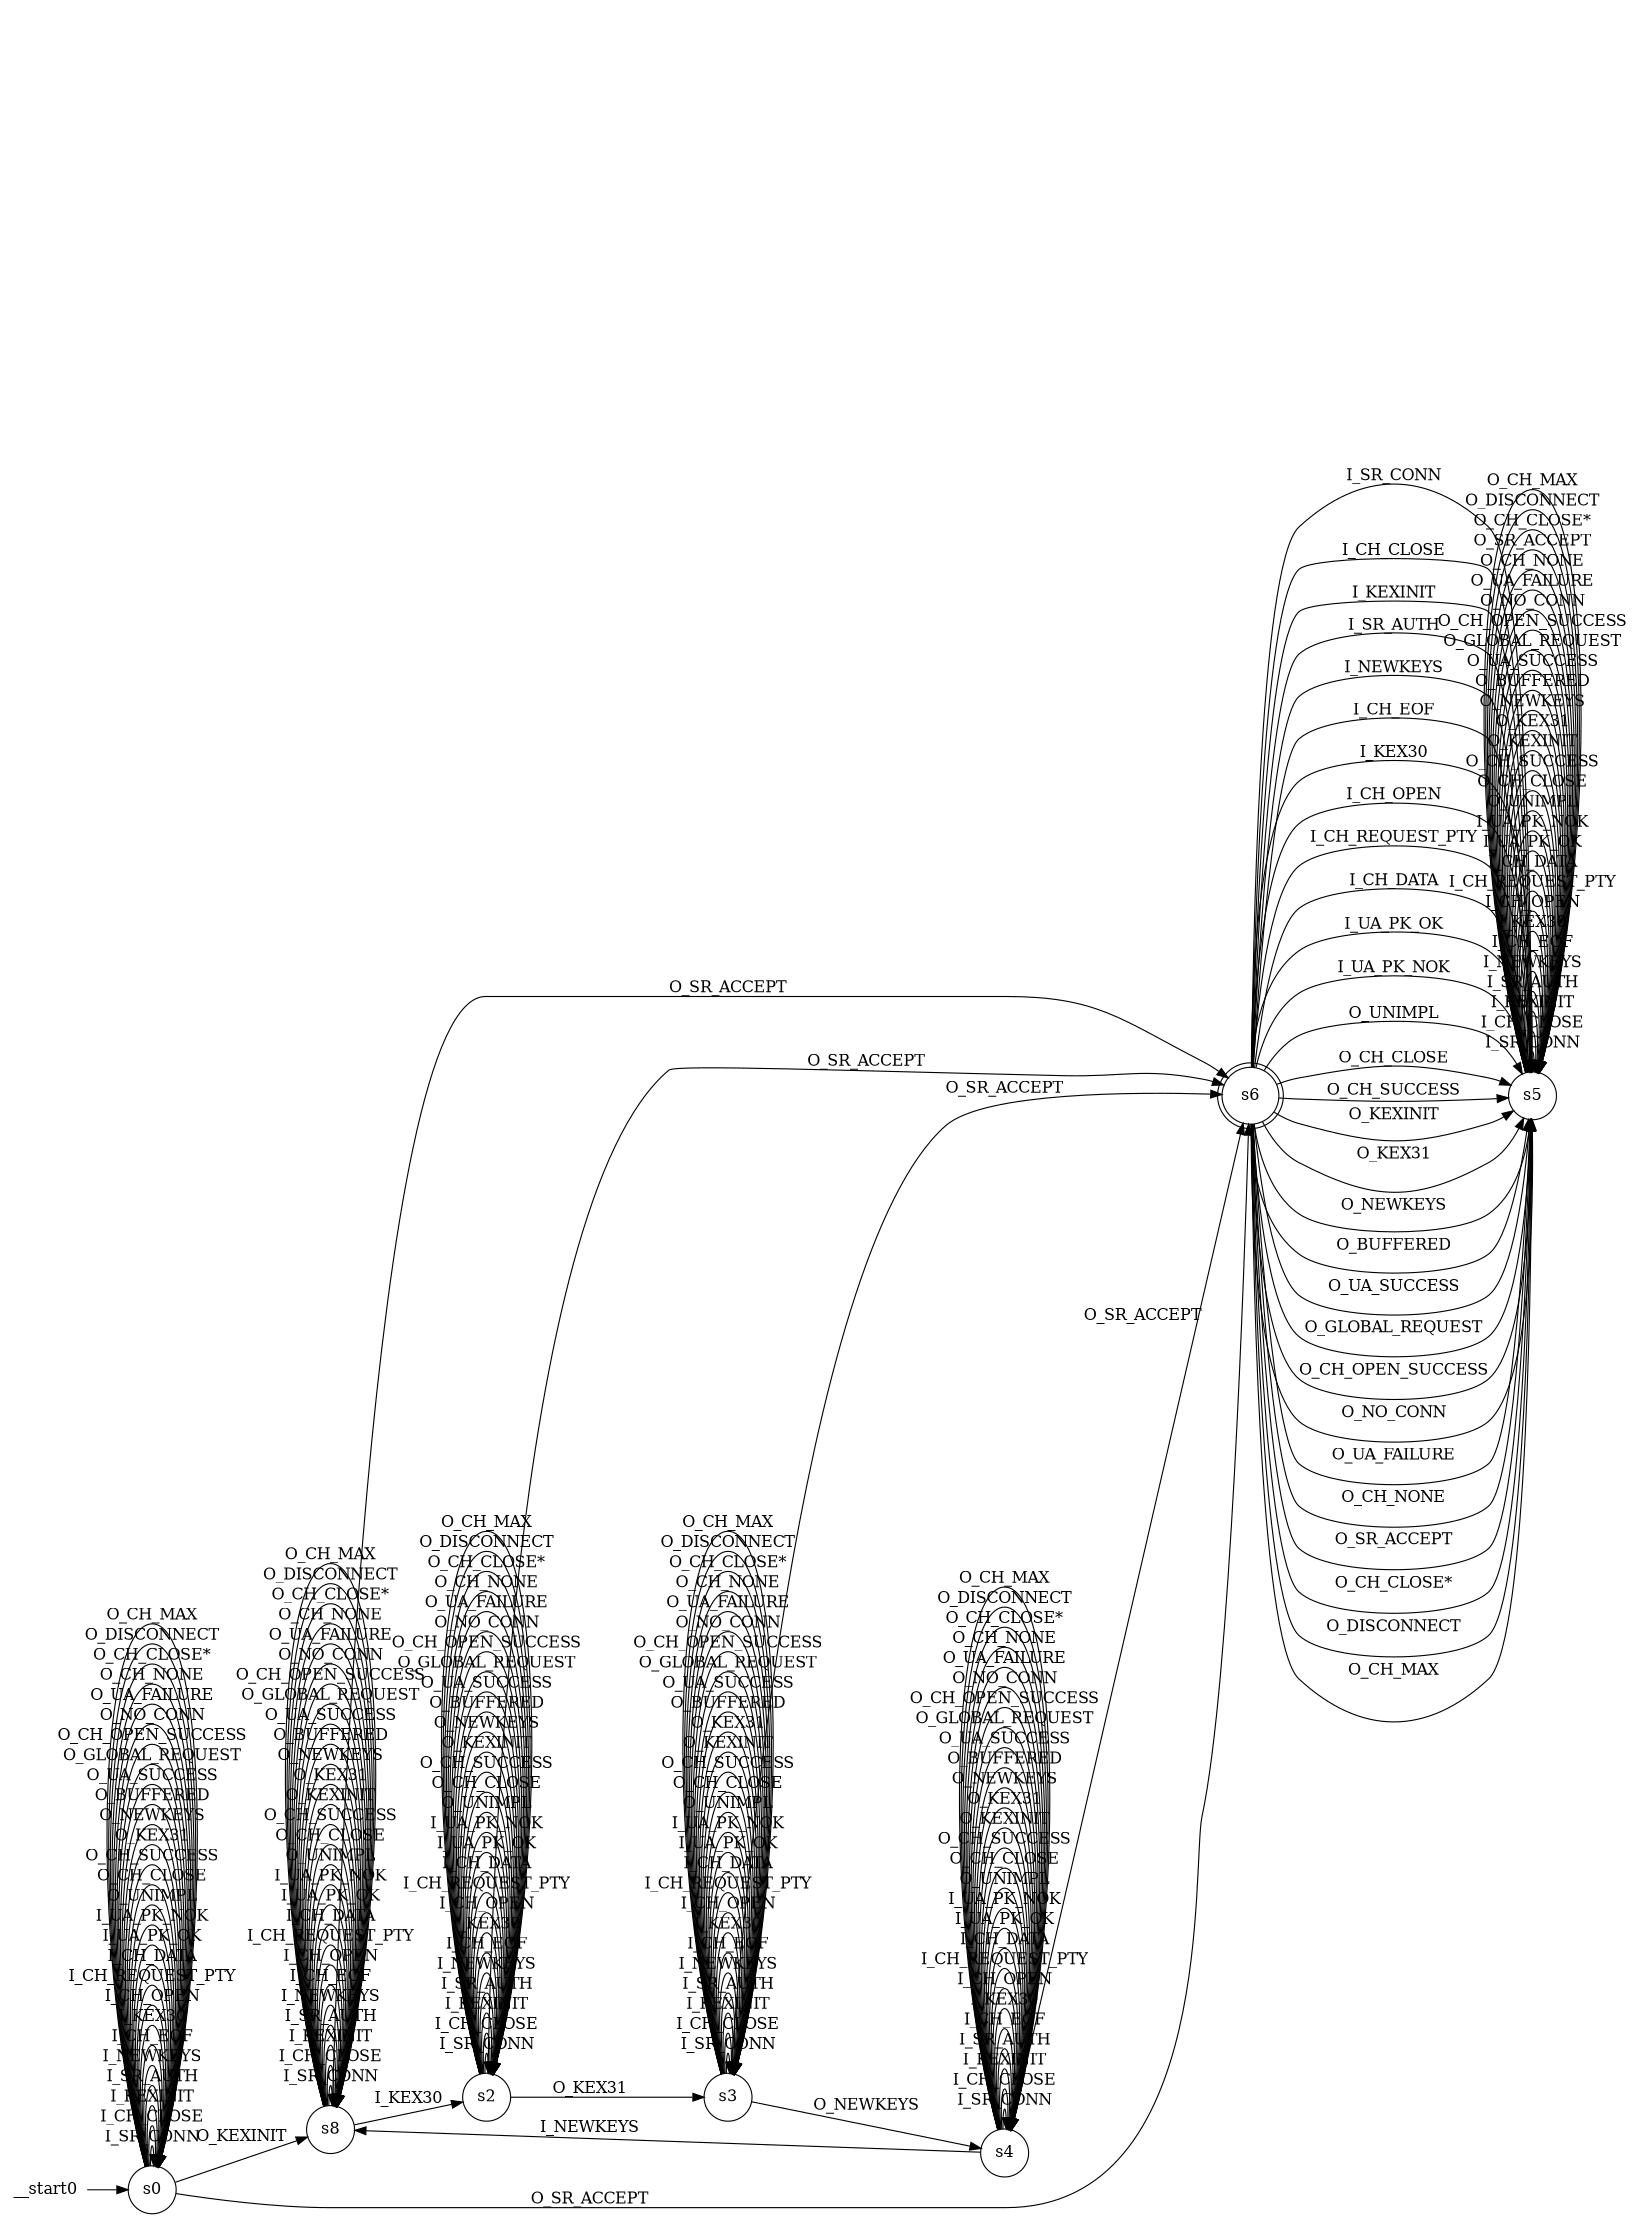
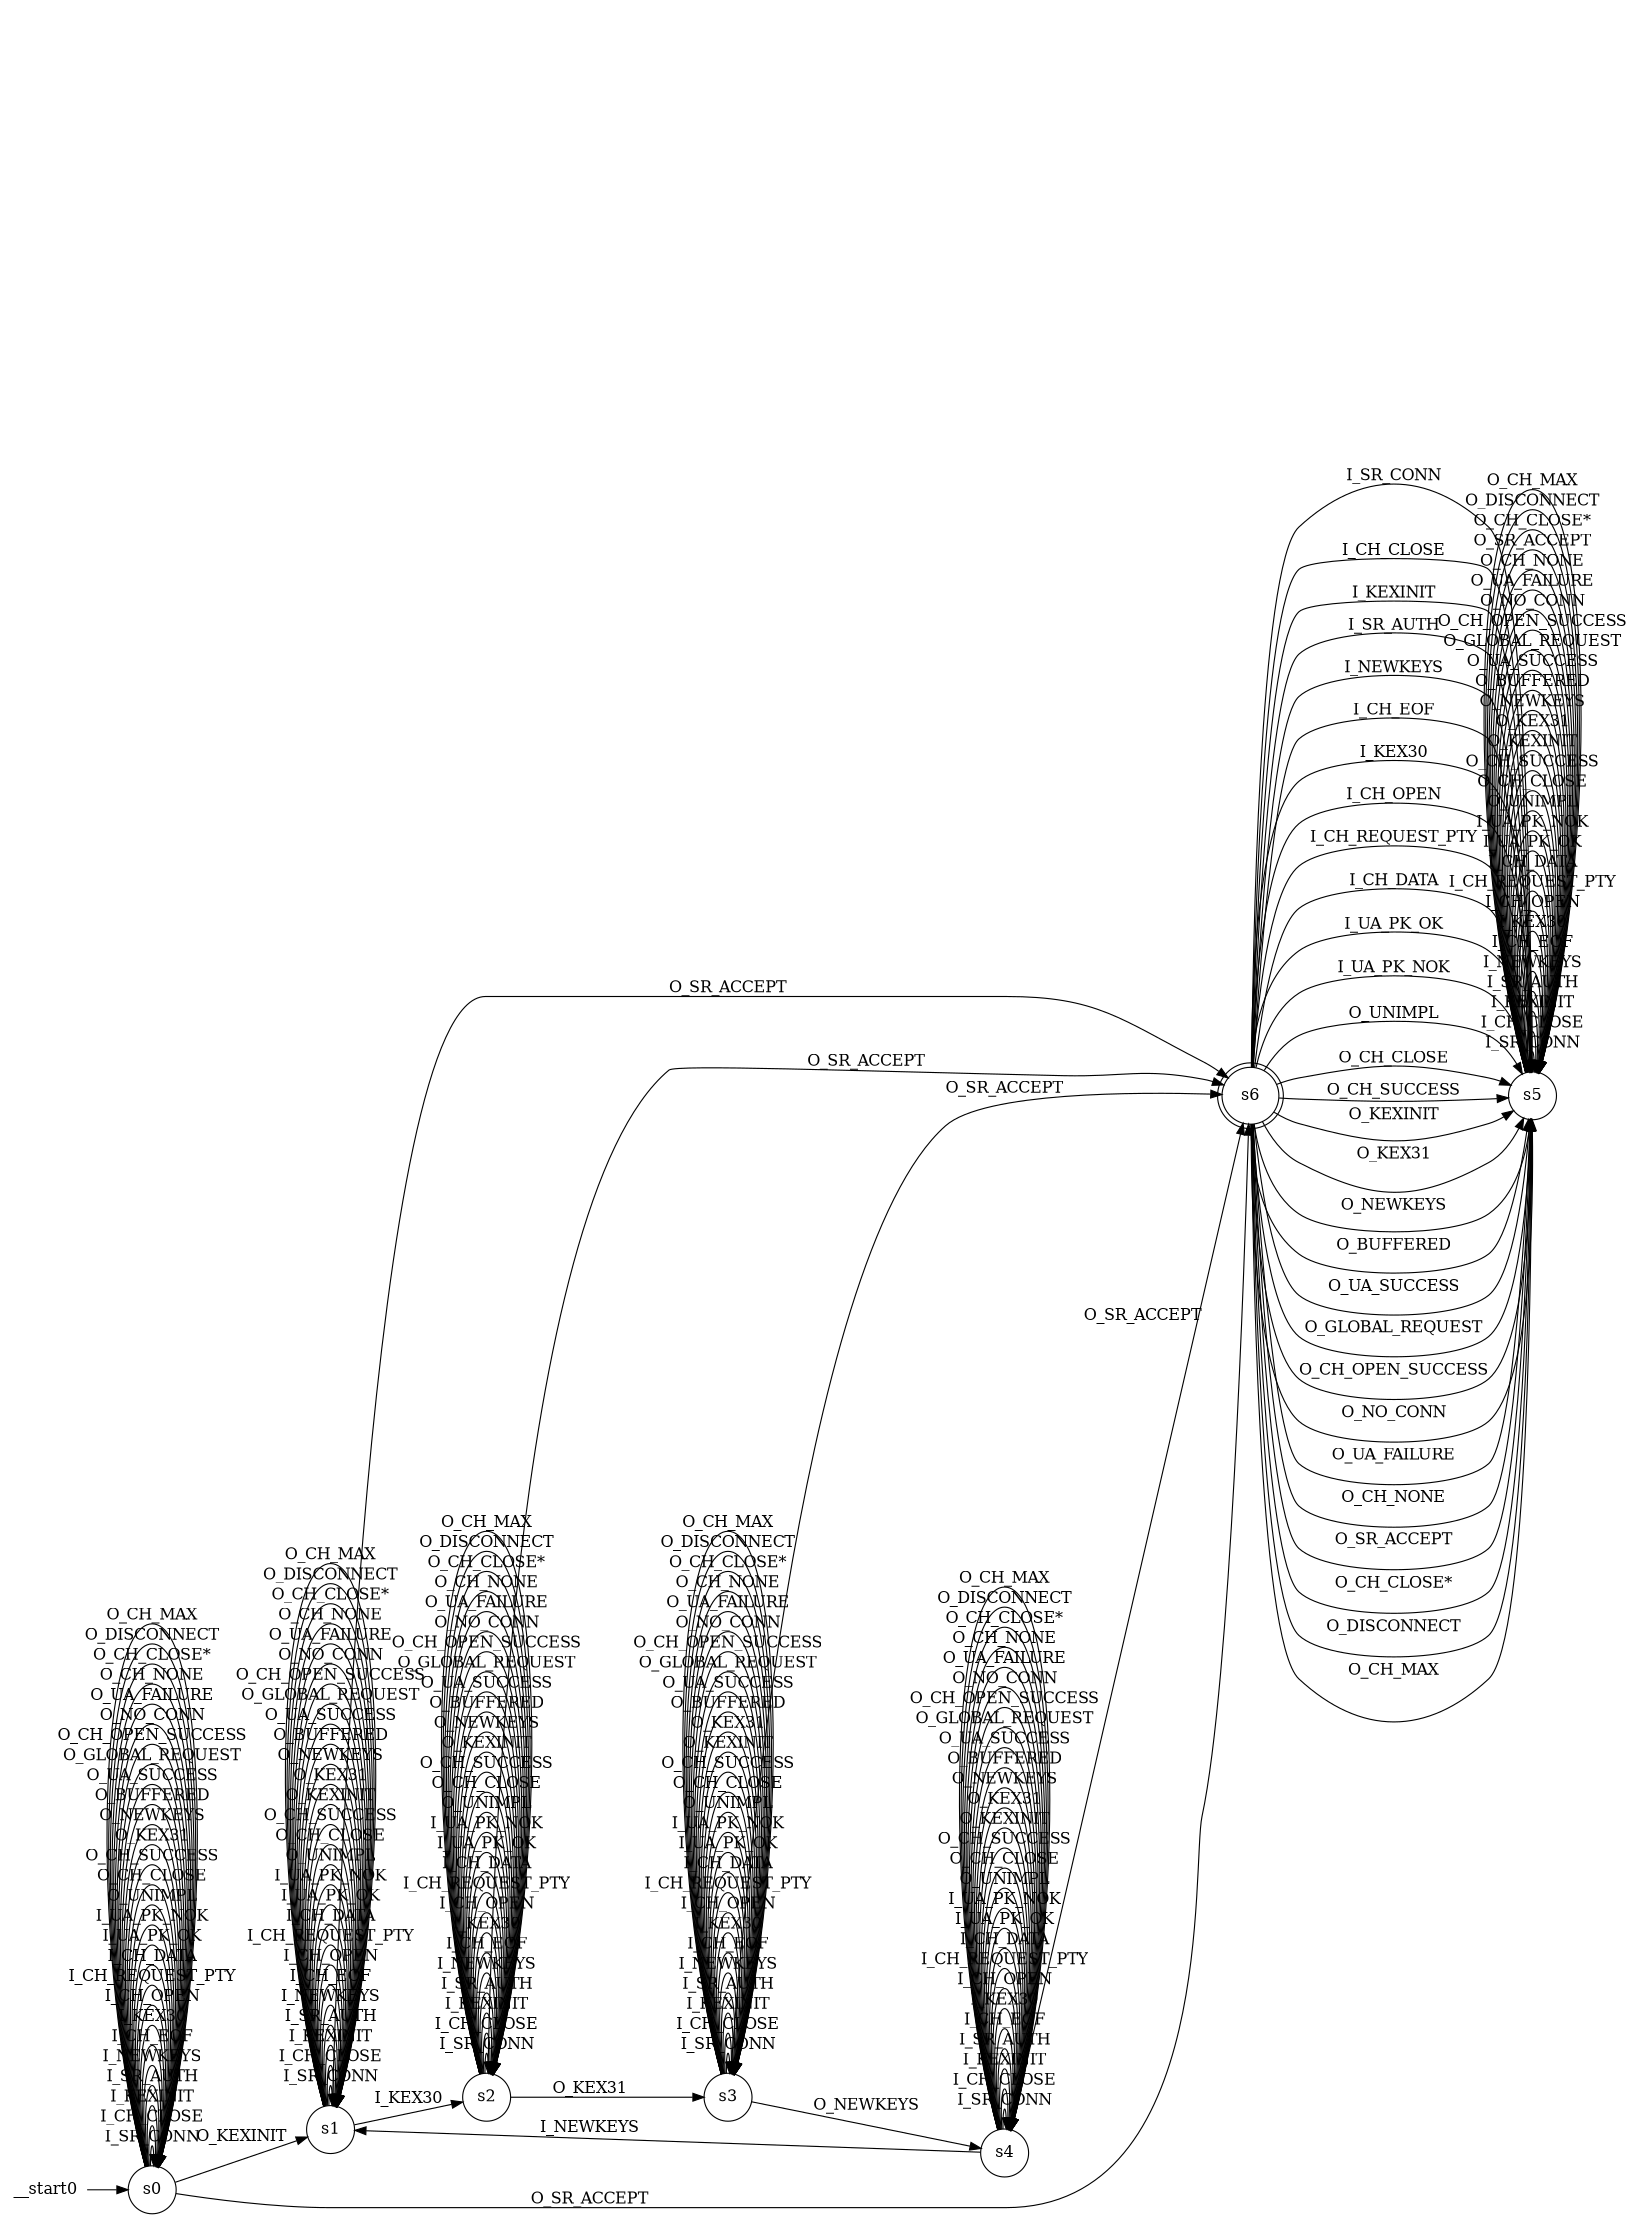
(331, 2130) -> (331, 2130)
